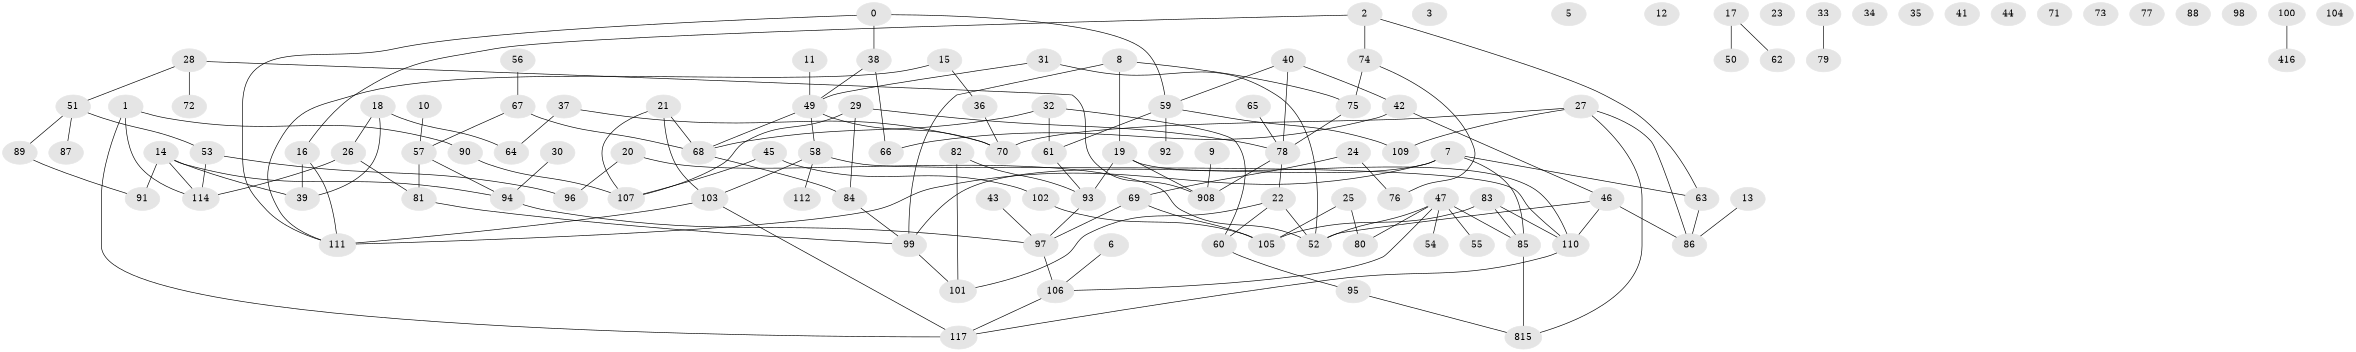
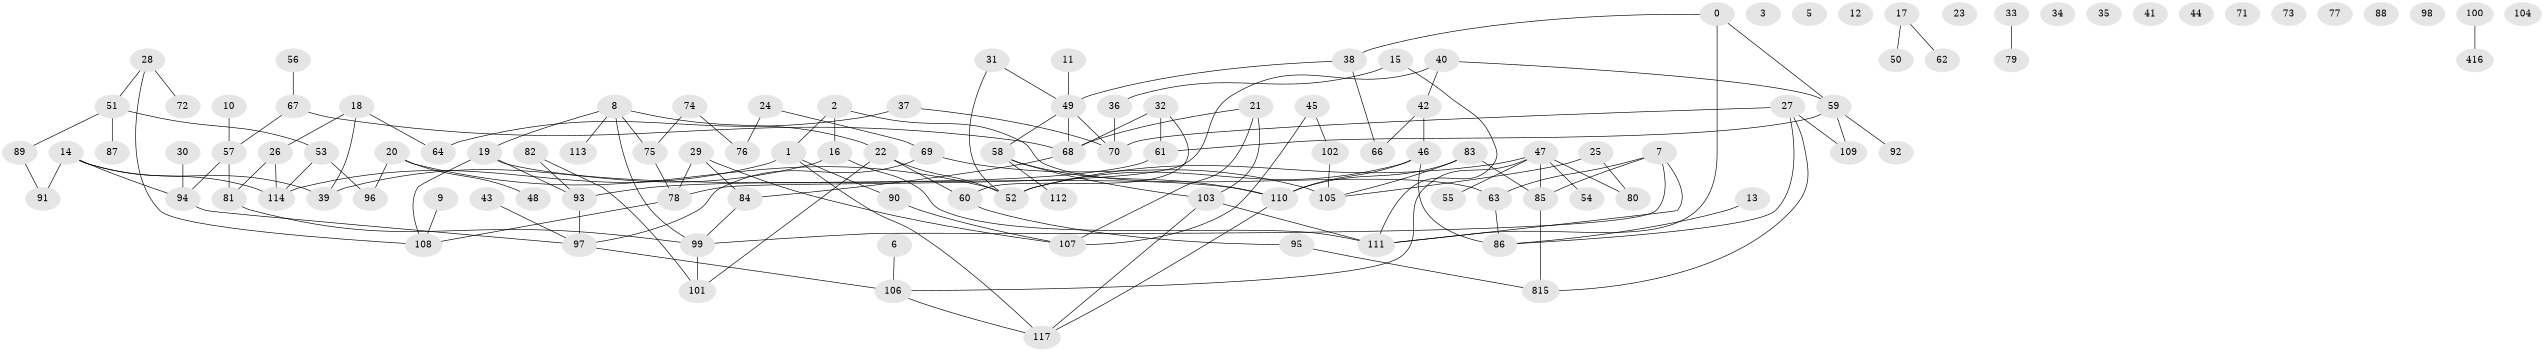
(1365, 37) -> (807, 134)
(1253, 107) -> none
none -> (578, 153)
(1280, 176) -> (750, 125)
none -> (533, 199)
(1206, 199) -> (424, 245)
